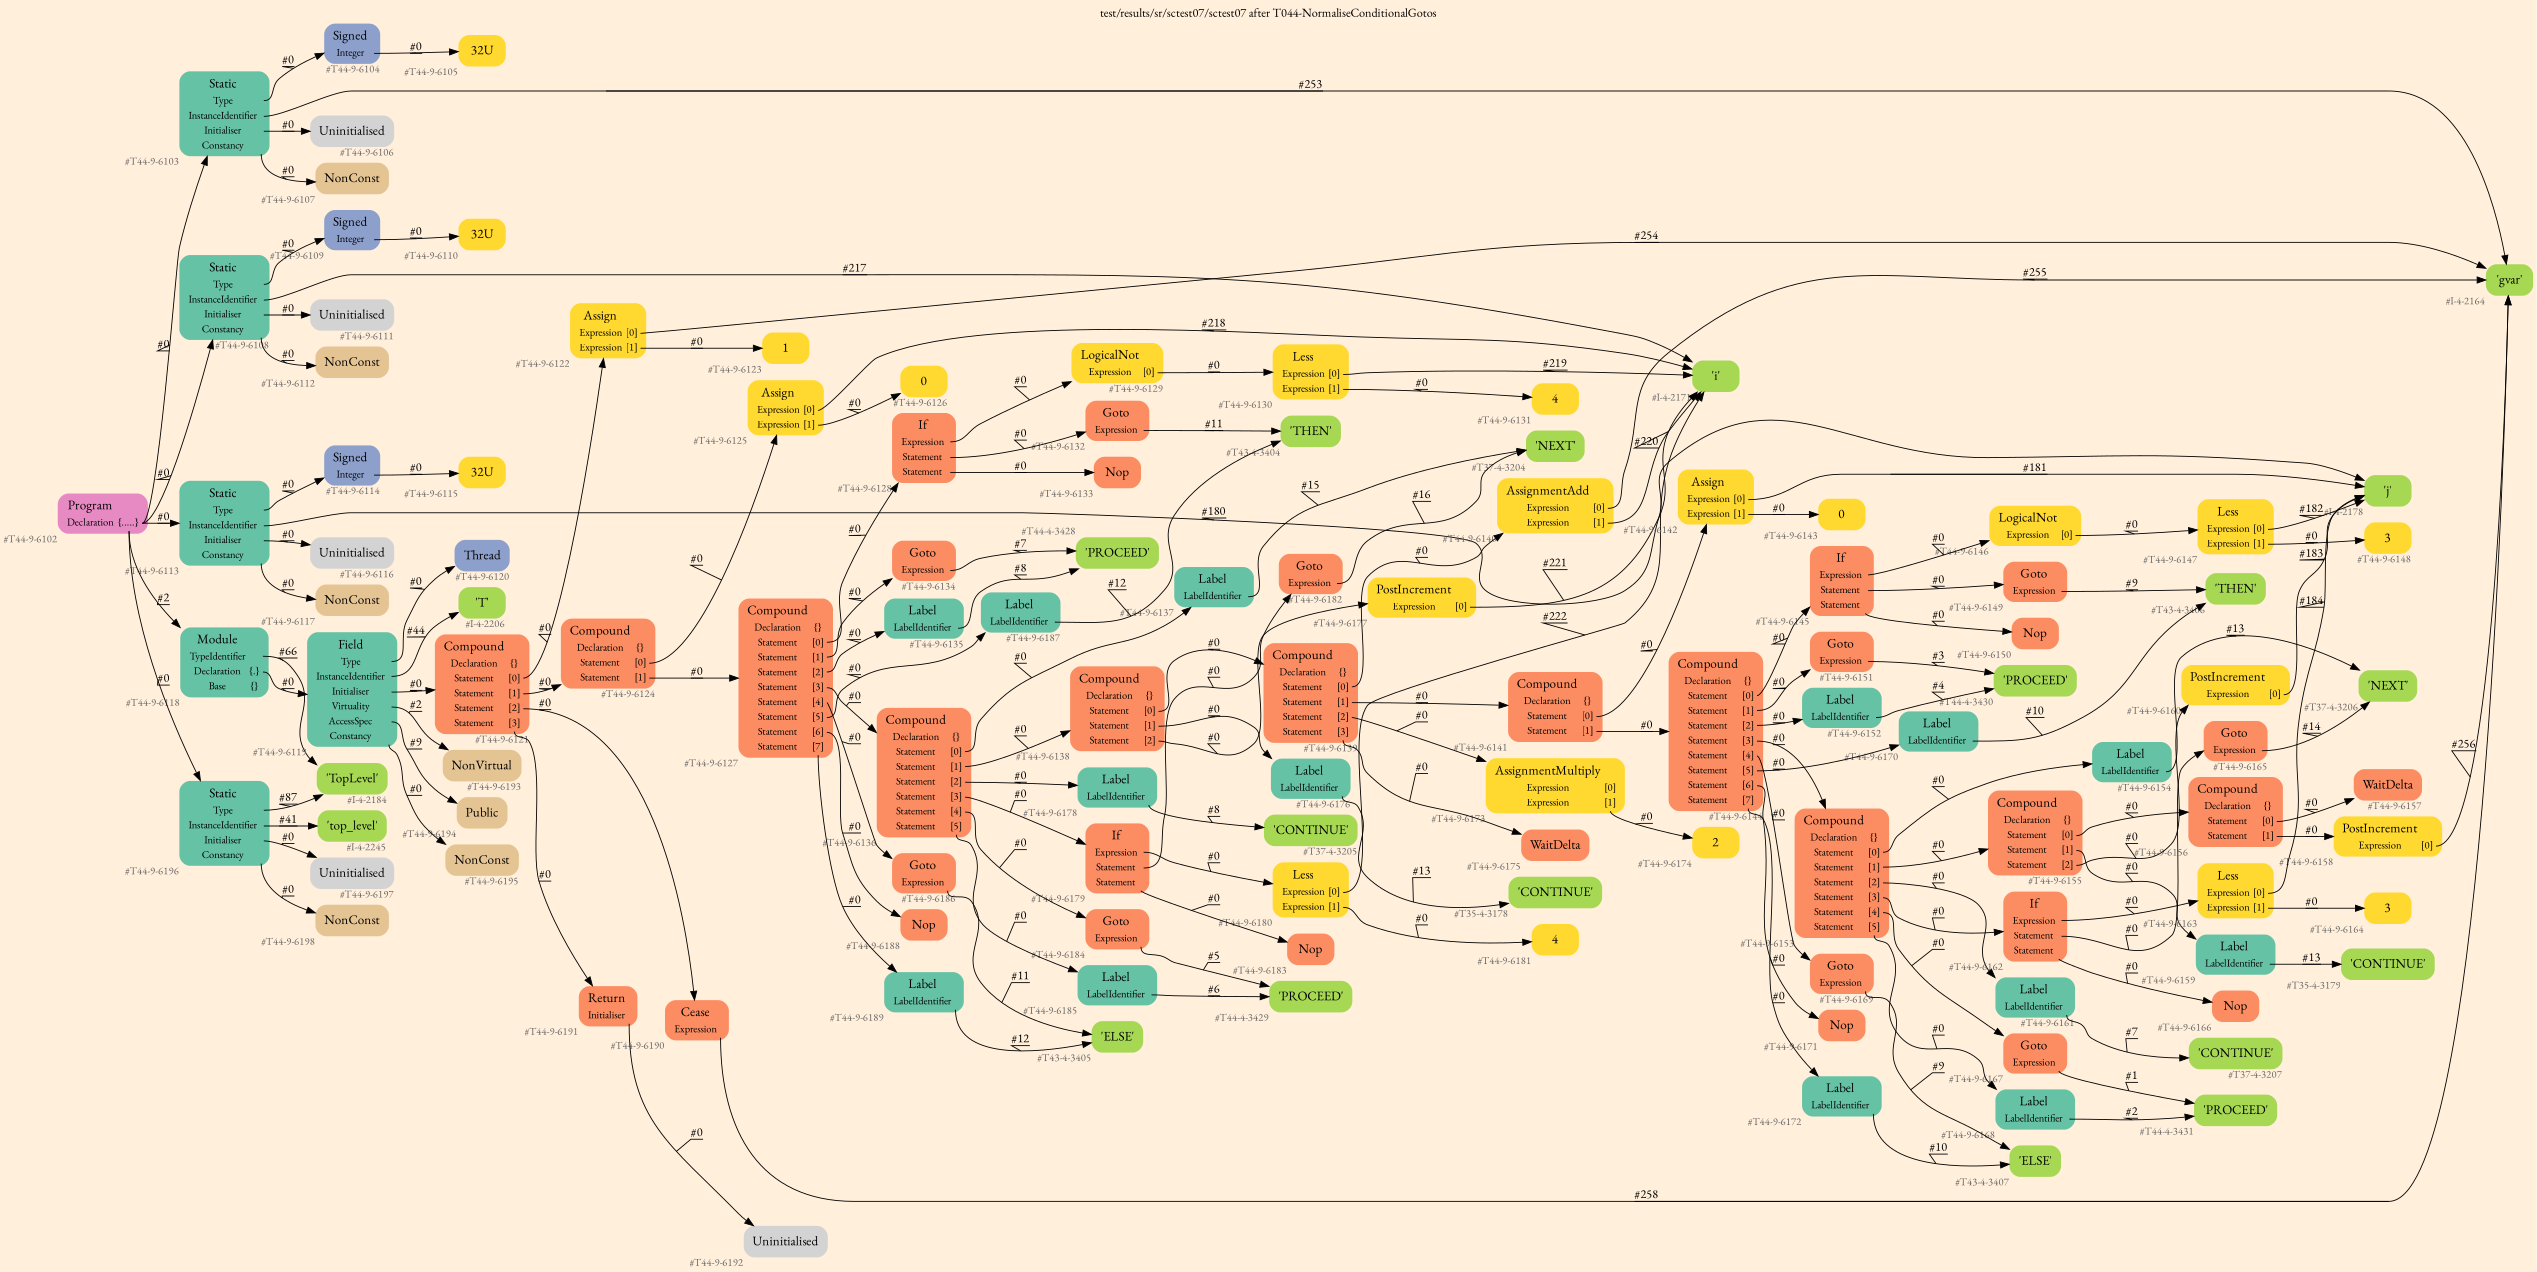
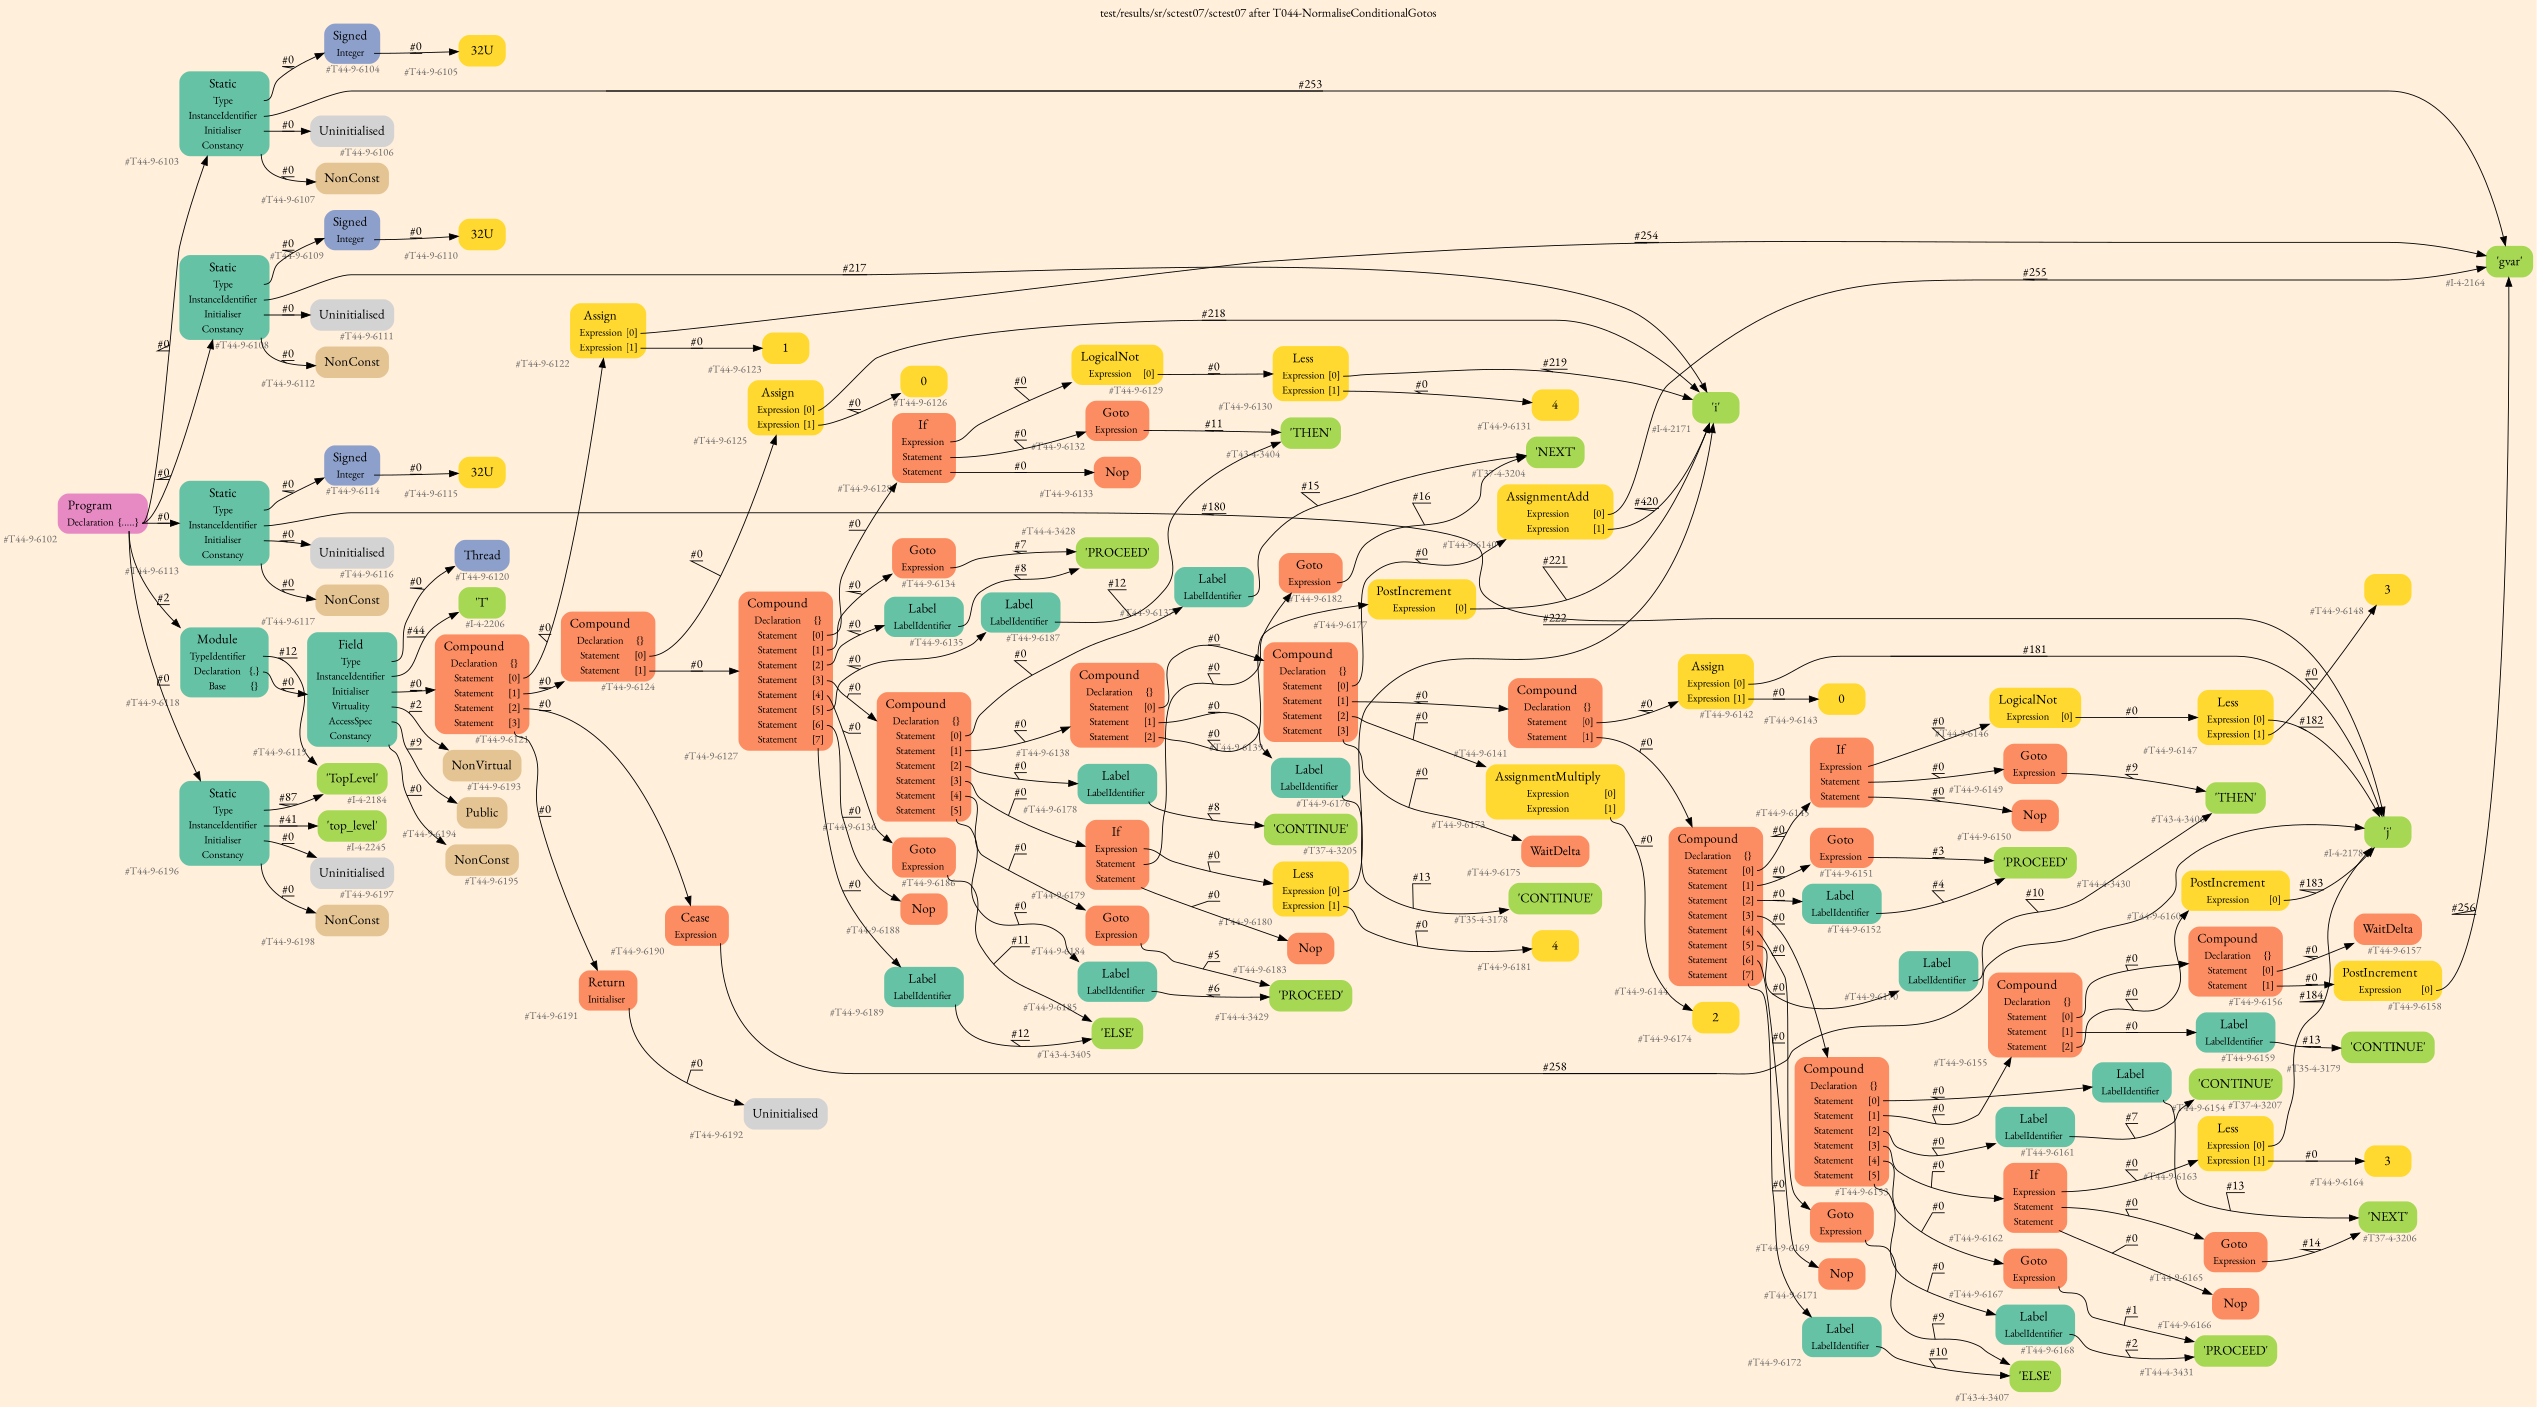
(1647, 441) -> (1647, 502)
(288, 651) -> (288, 651)
(1960, 1201) -> (1546, 1074)
